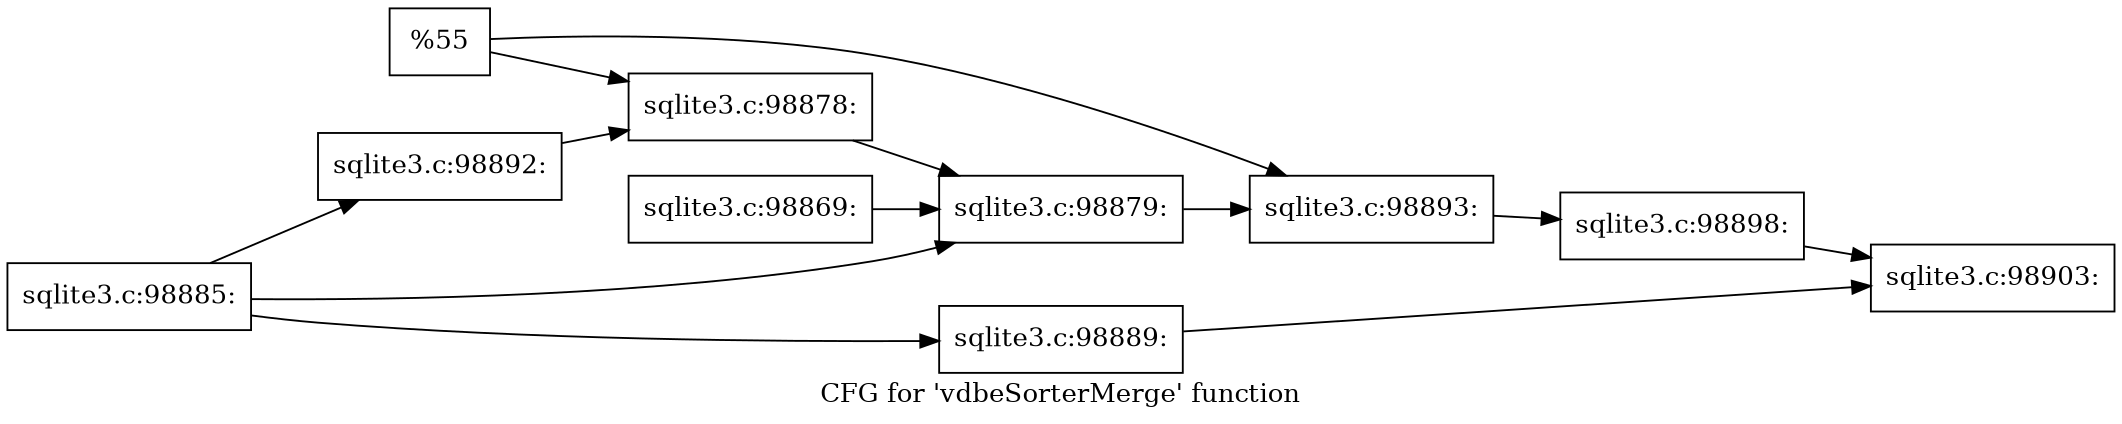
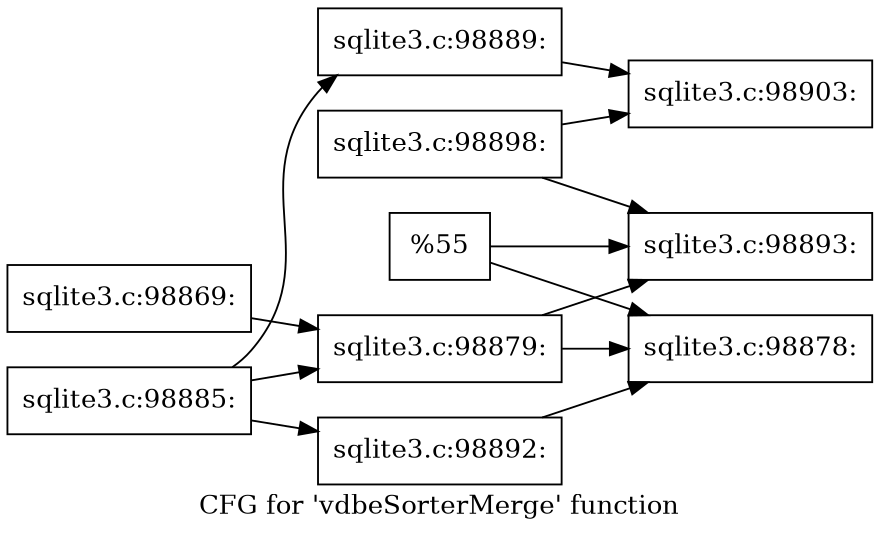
(897, 155) -> (586, 349)
(1518, 217) -> (586, 192)
